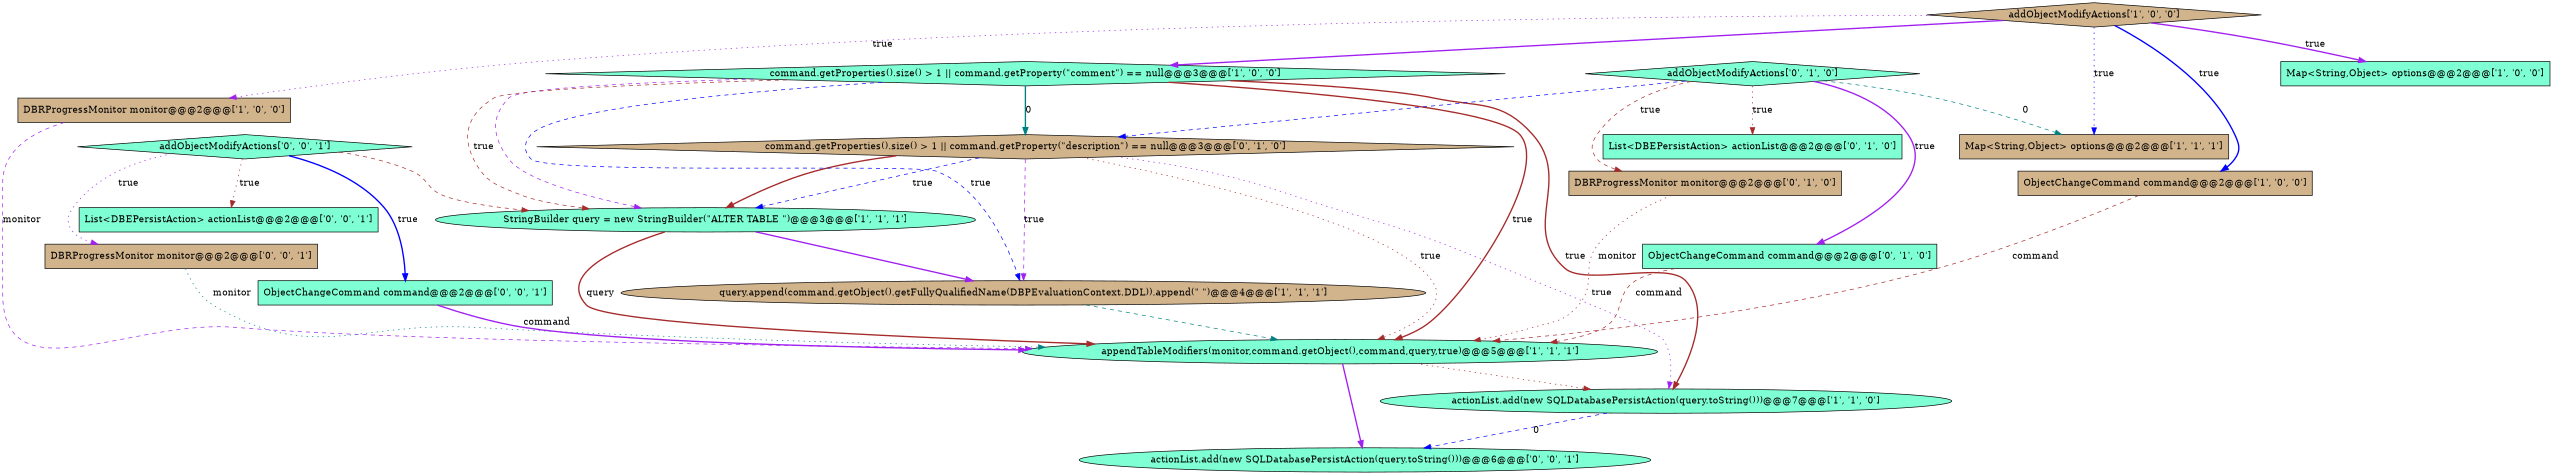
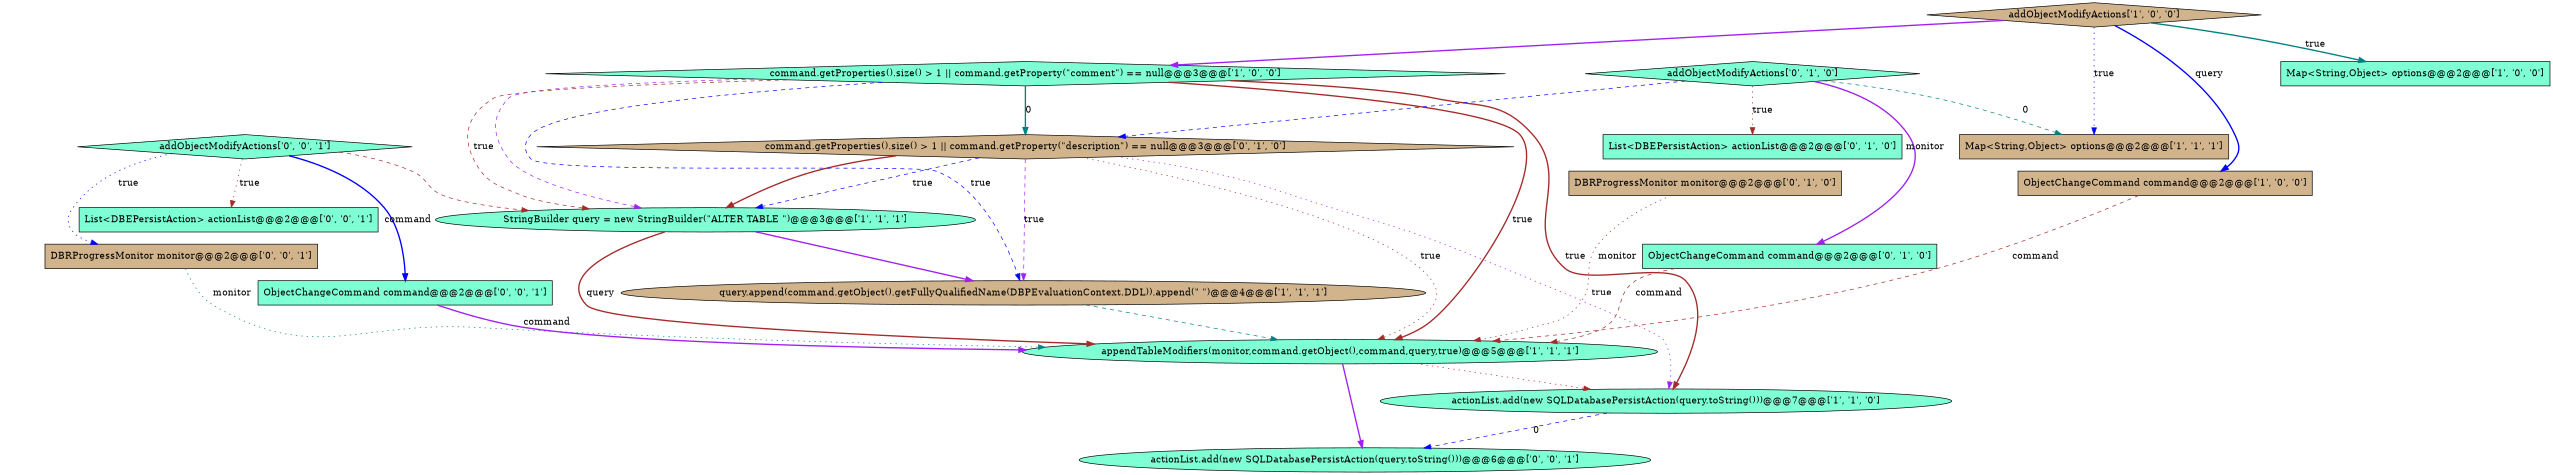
(2256, 39) -> (2256, 39)
(2209, 74) -> (2209, 74)
(154, 110) -> none
(1619, 112) -> none
(1925, 147) -> (1925, 147)
(97, 184) -> (97, 184)
(408, 220) -> (408, 220)
